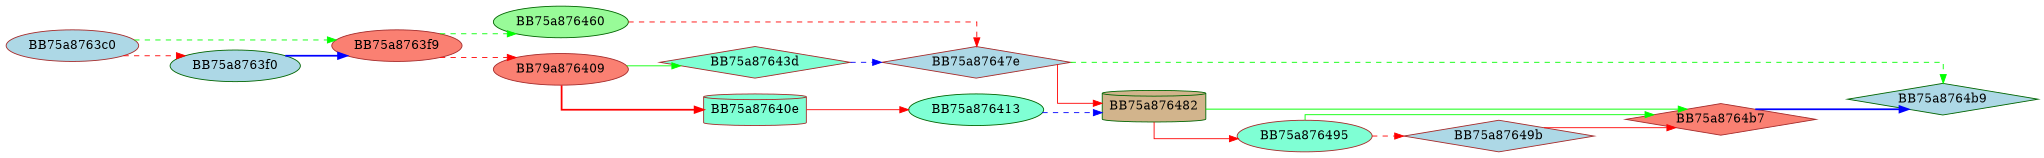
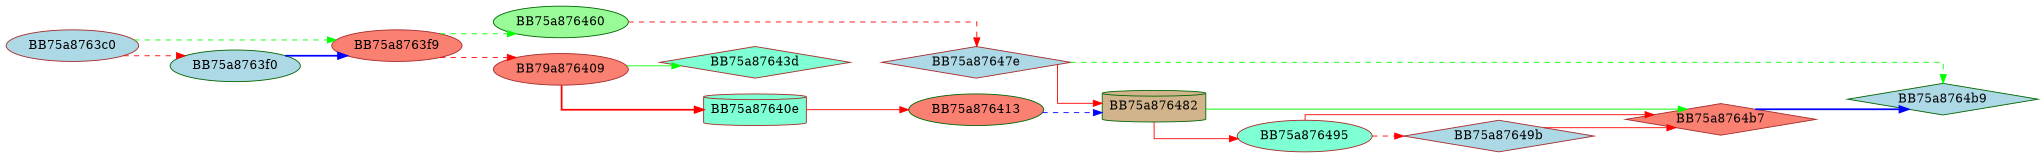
(862, 62) -> none
(976, 110) -> (976, 110)
(1472, 115) -> (1472, 115)
